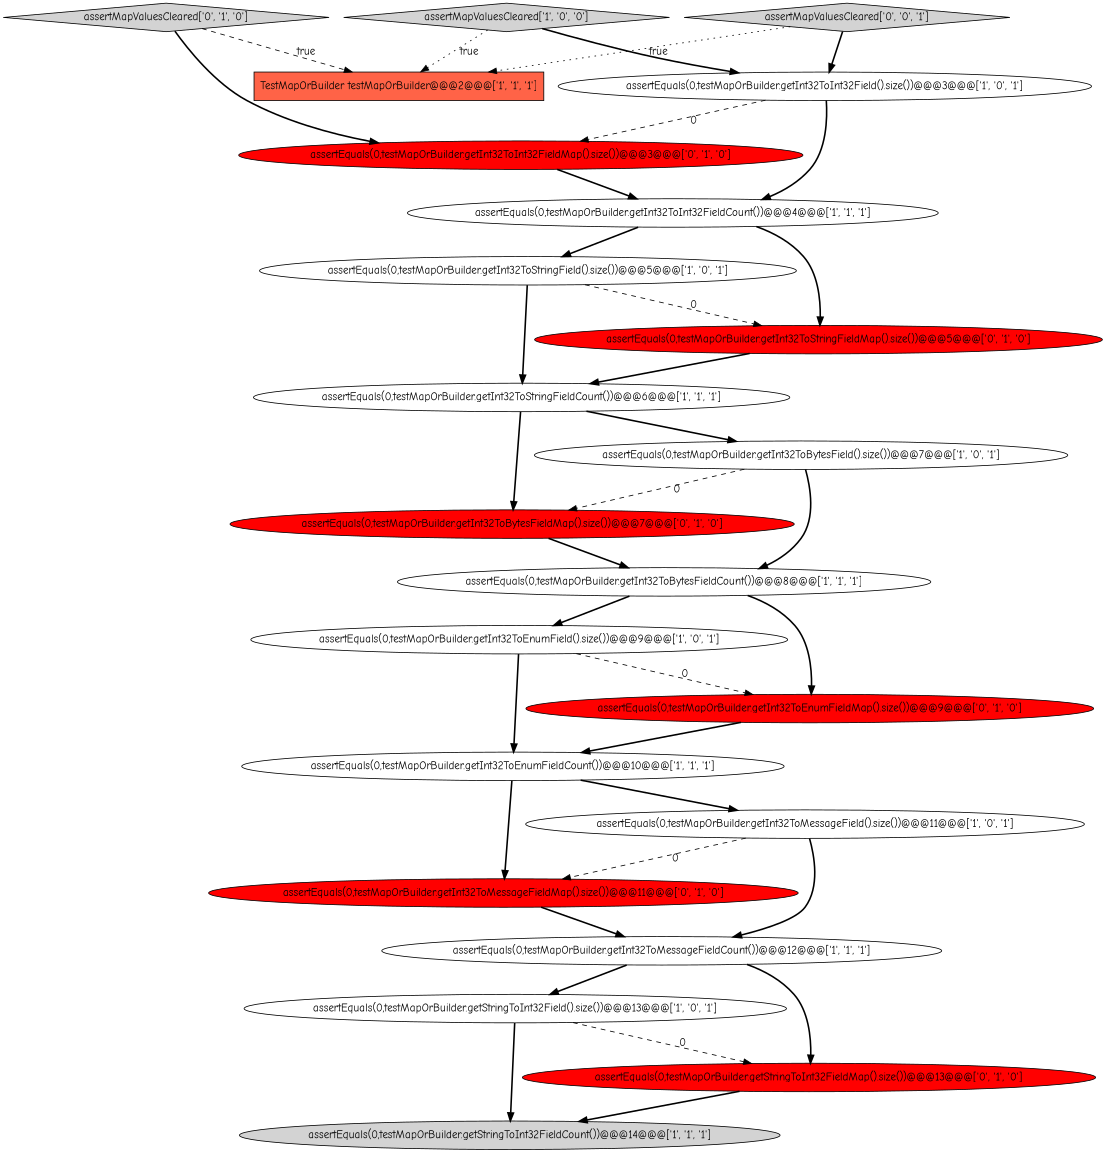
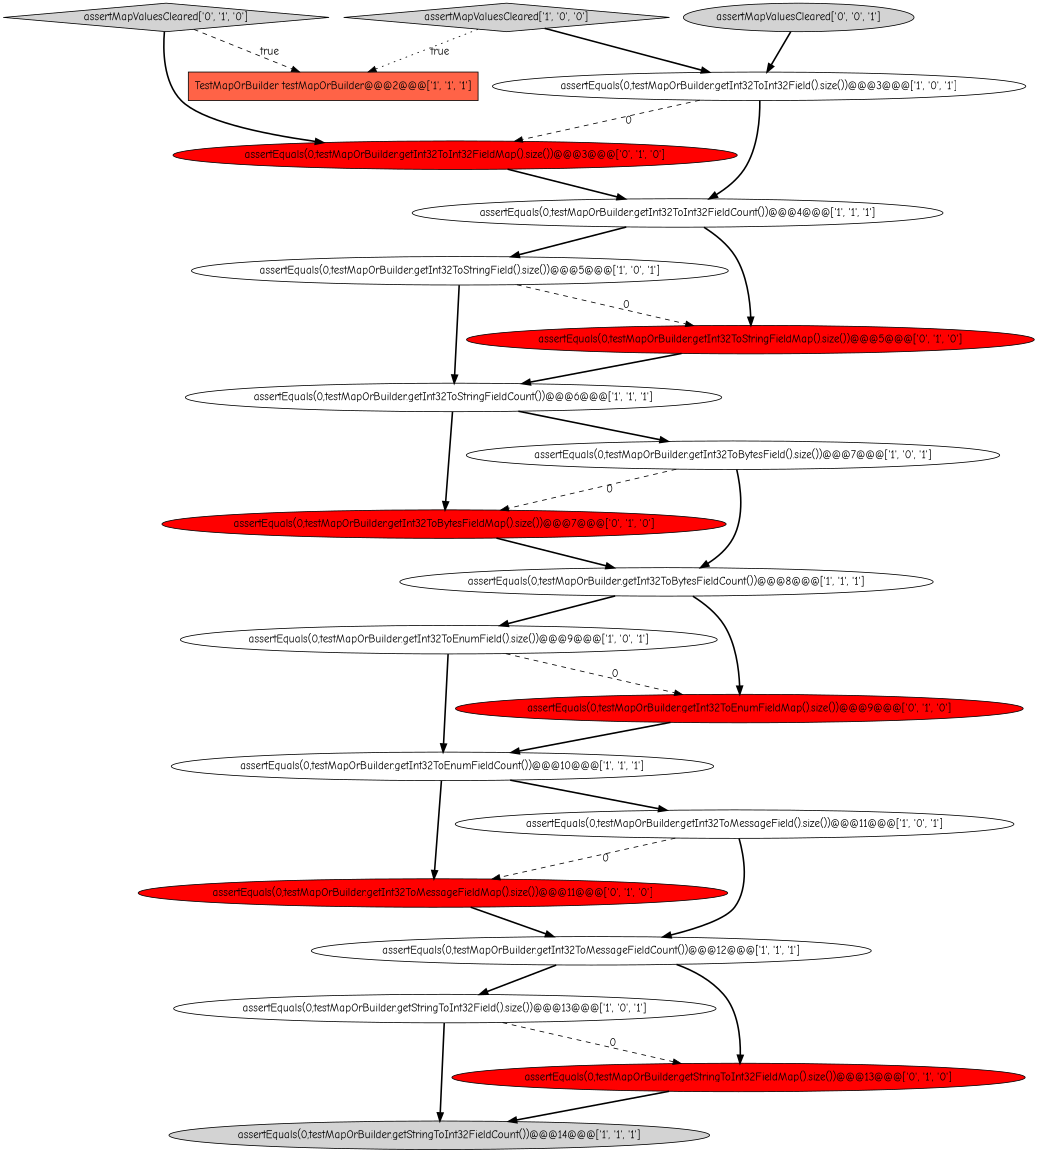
(847, 17) -> (799, 17)
(643, 49) -> none
